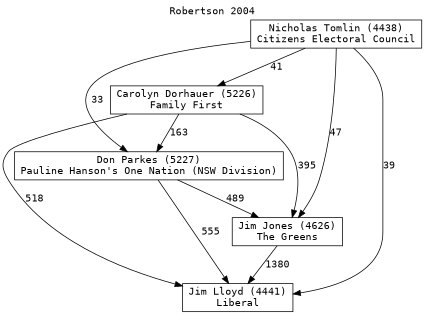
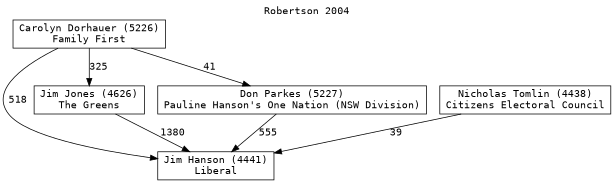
(131, 64) -> none
(265, 66) -> none
(330, 132) -> none
(179, 133) -> (210, 67)
(307, 166) -> (99, 67)
(215, 197) -> none
(238, 298) -> (216, 166)
